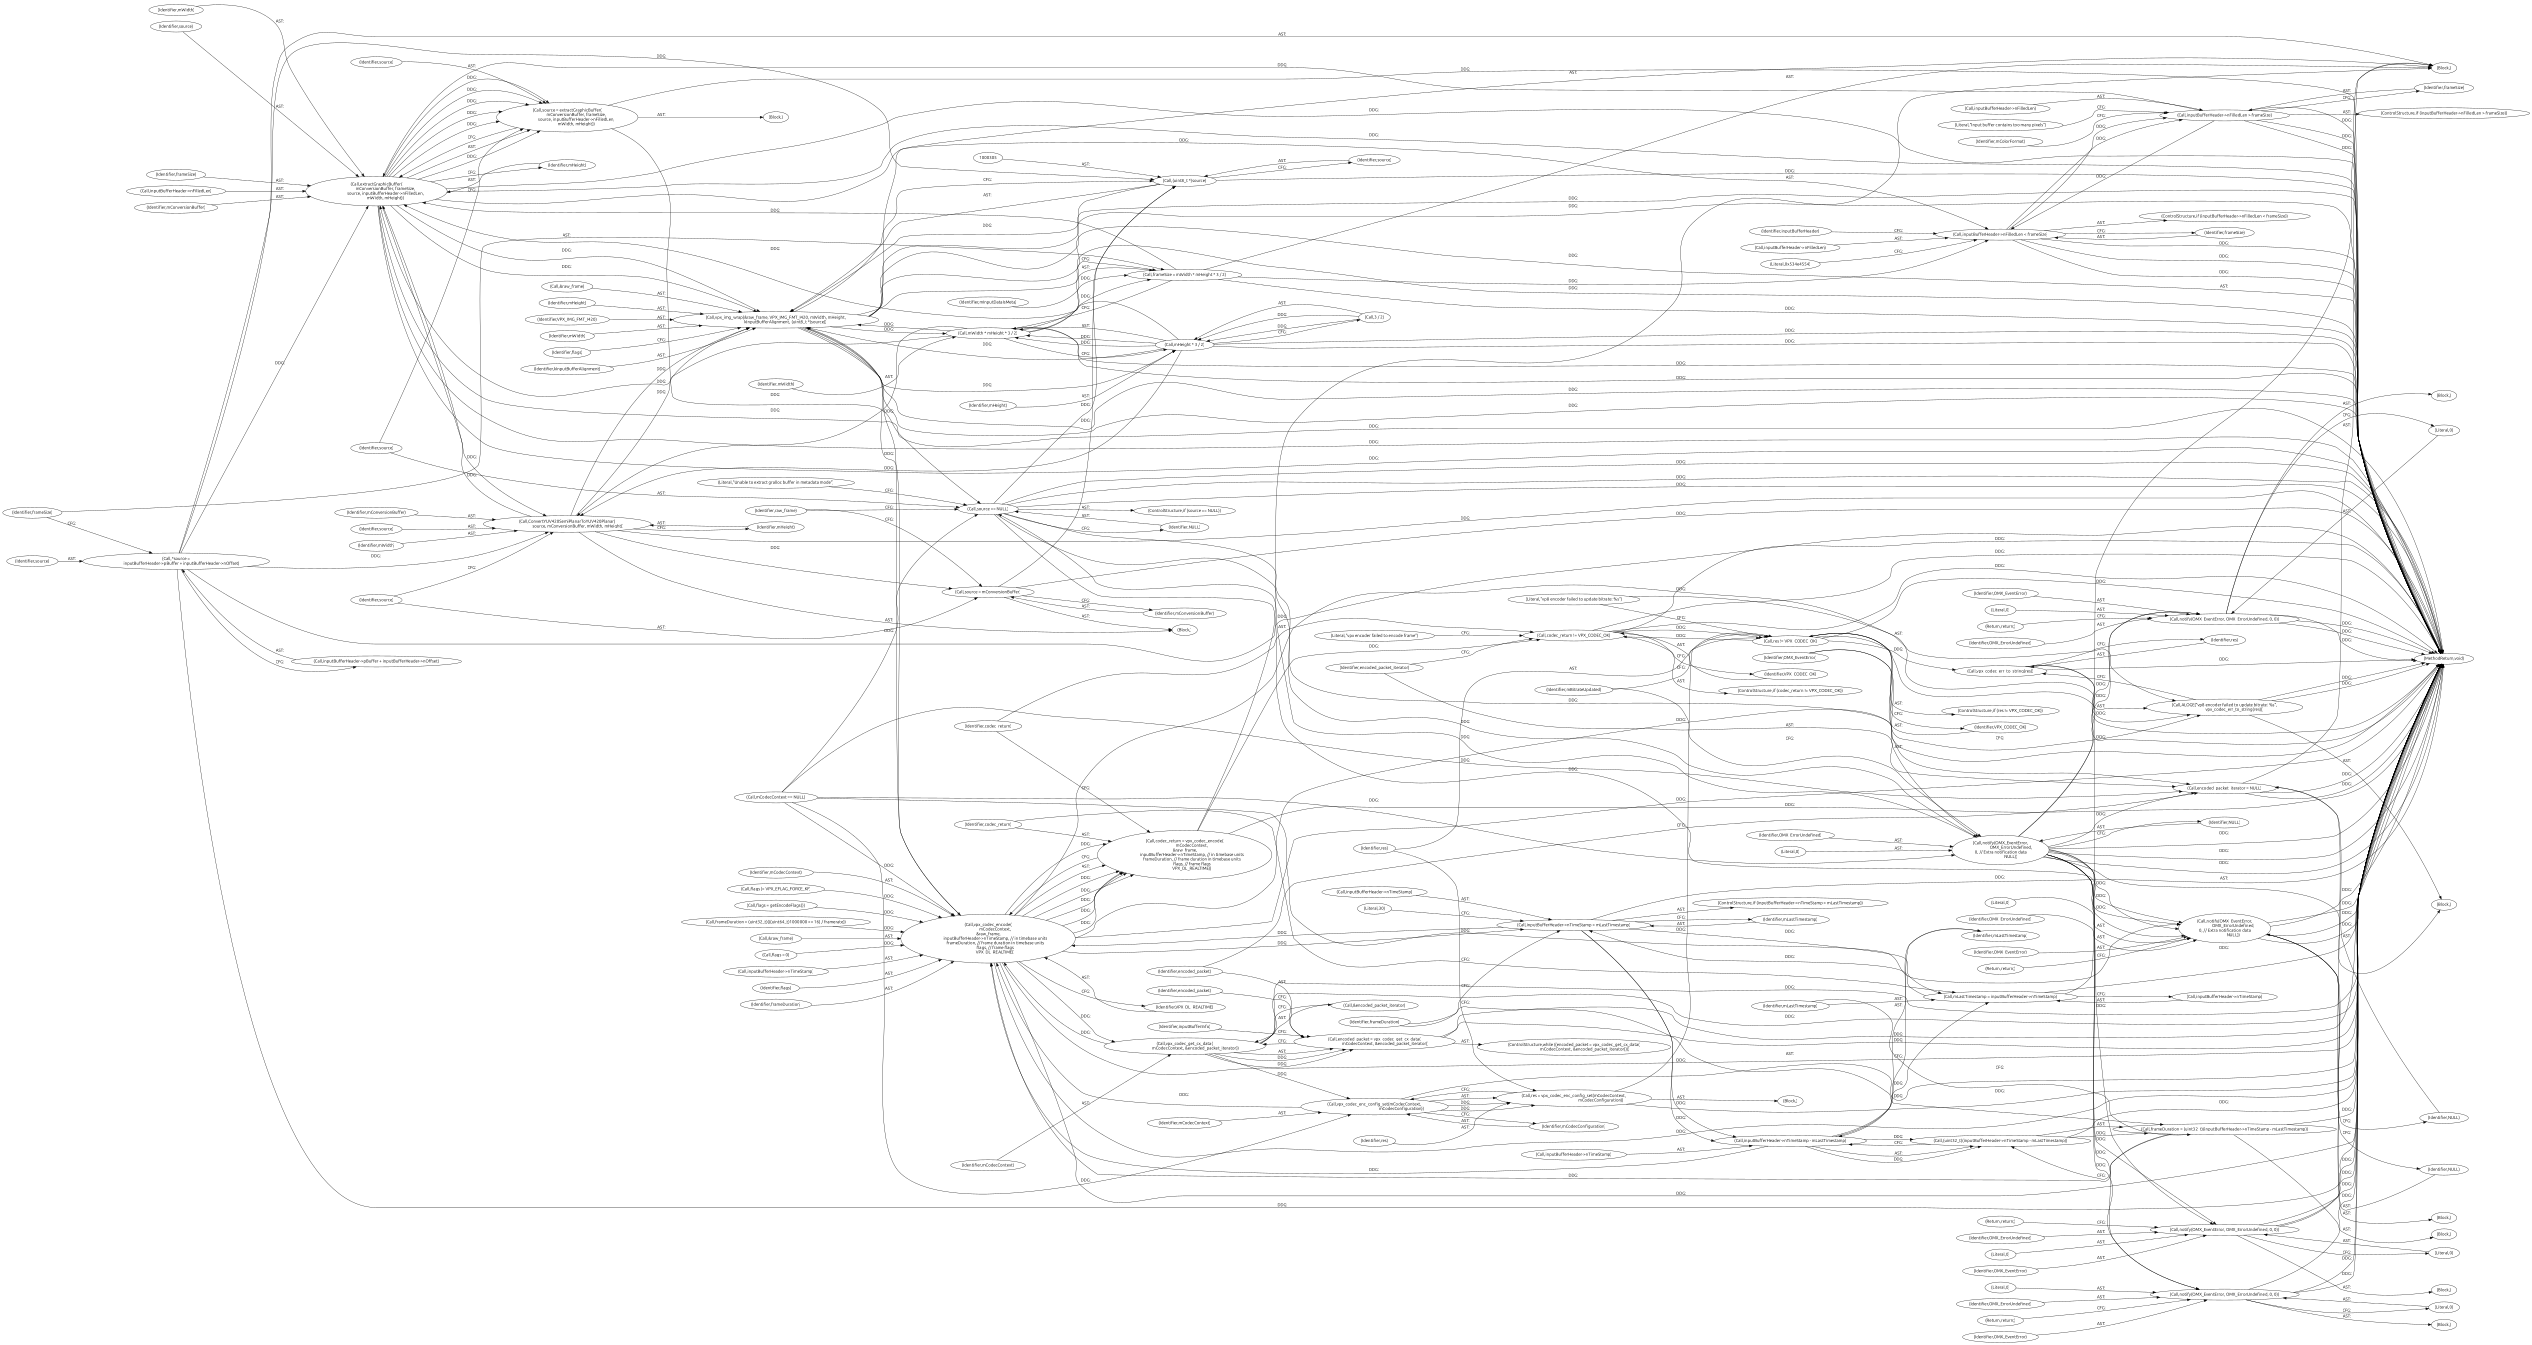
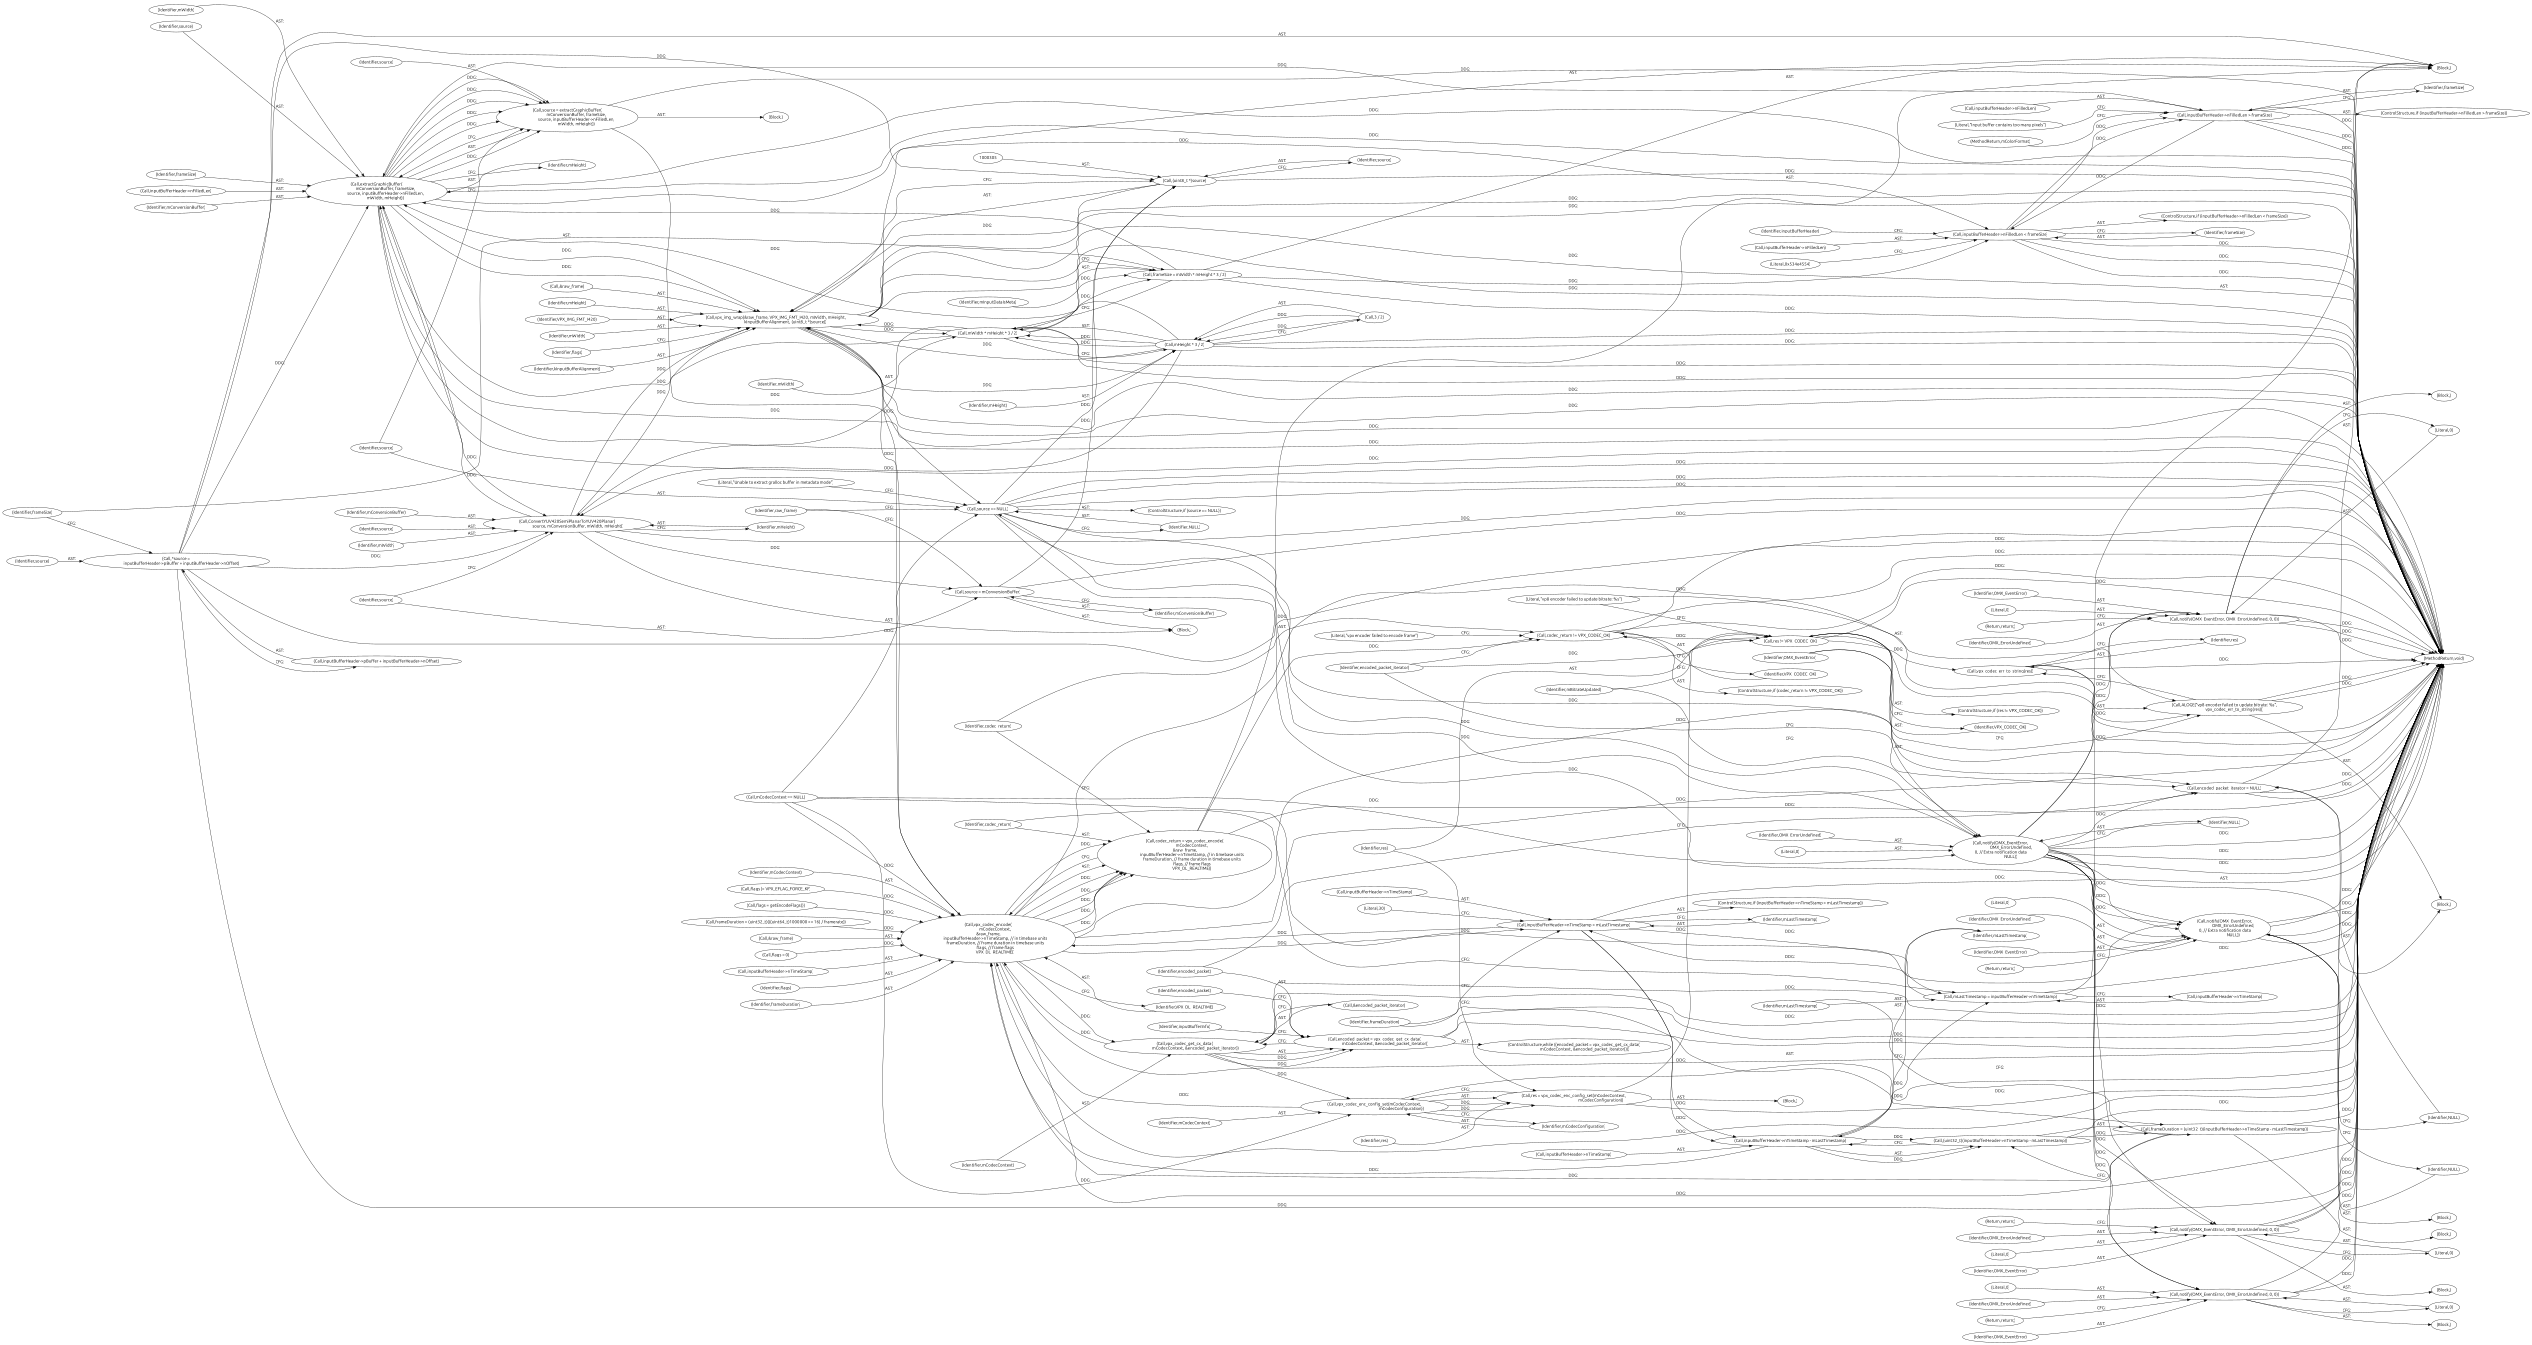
(2001, 142) -> (2001, 142)
(1686, 631) -> (1587, 661)
(1790, 725) -> (1790, 725)
(1468, 763) -> none
